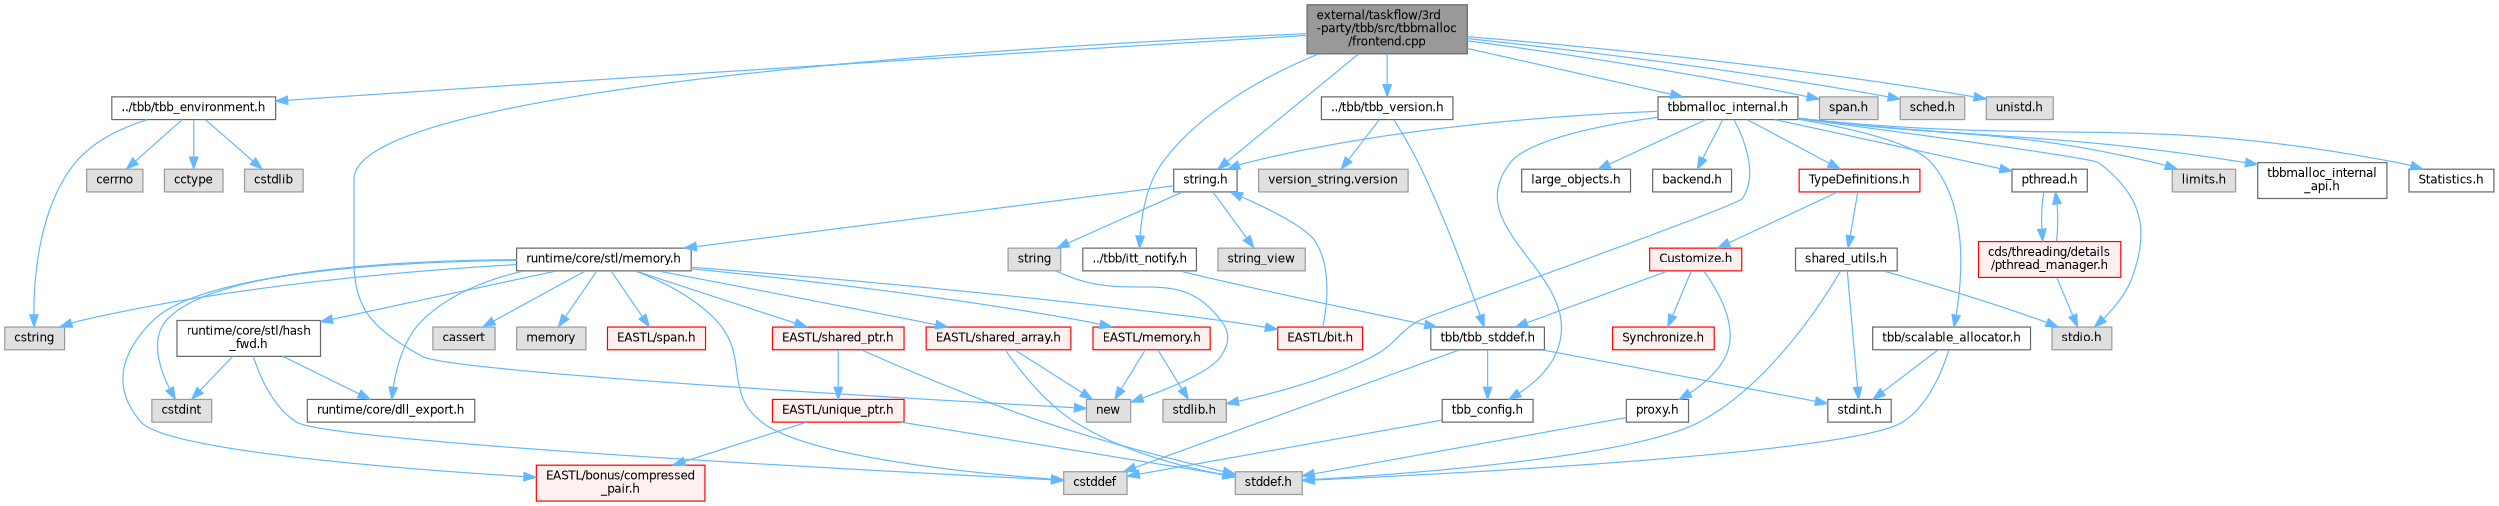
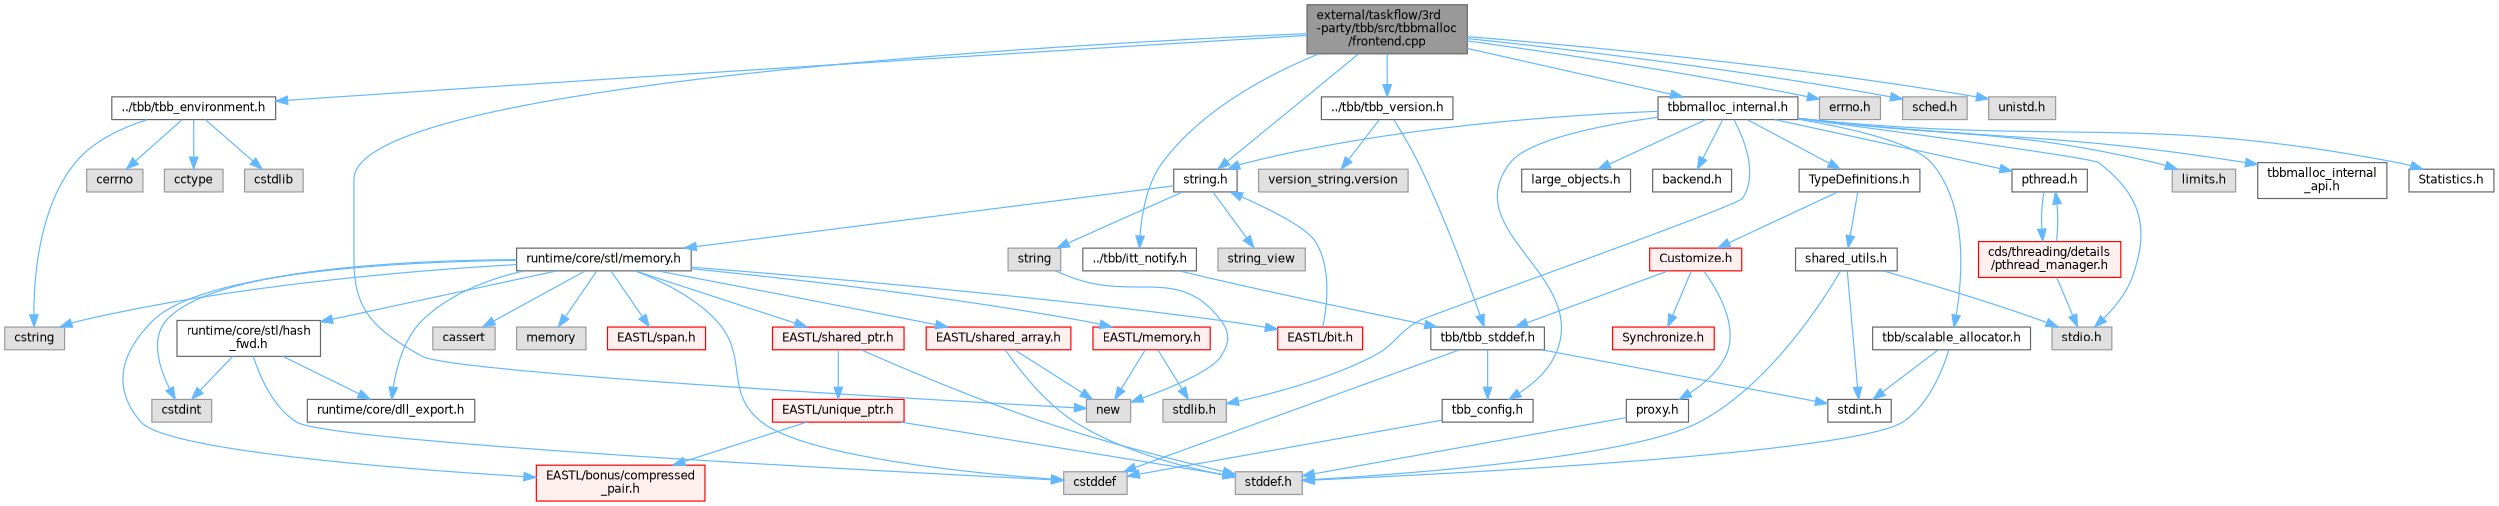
(1849, 108) -> (1850, 108)
(1860, 181) -> (1860, 181)
